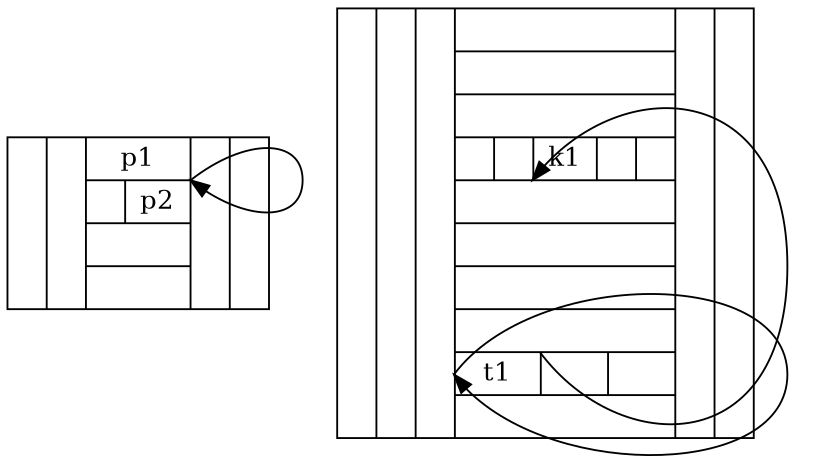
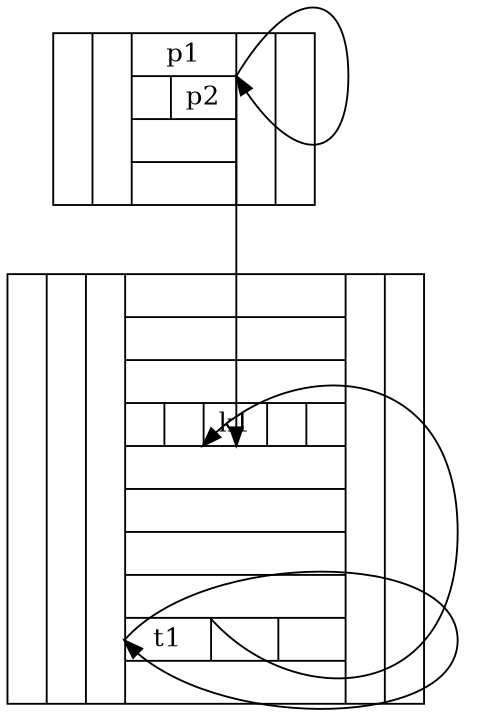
none -> (236, 252)
